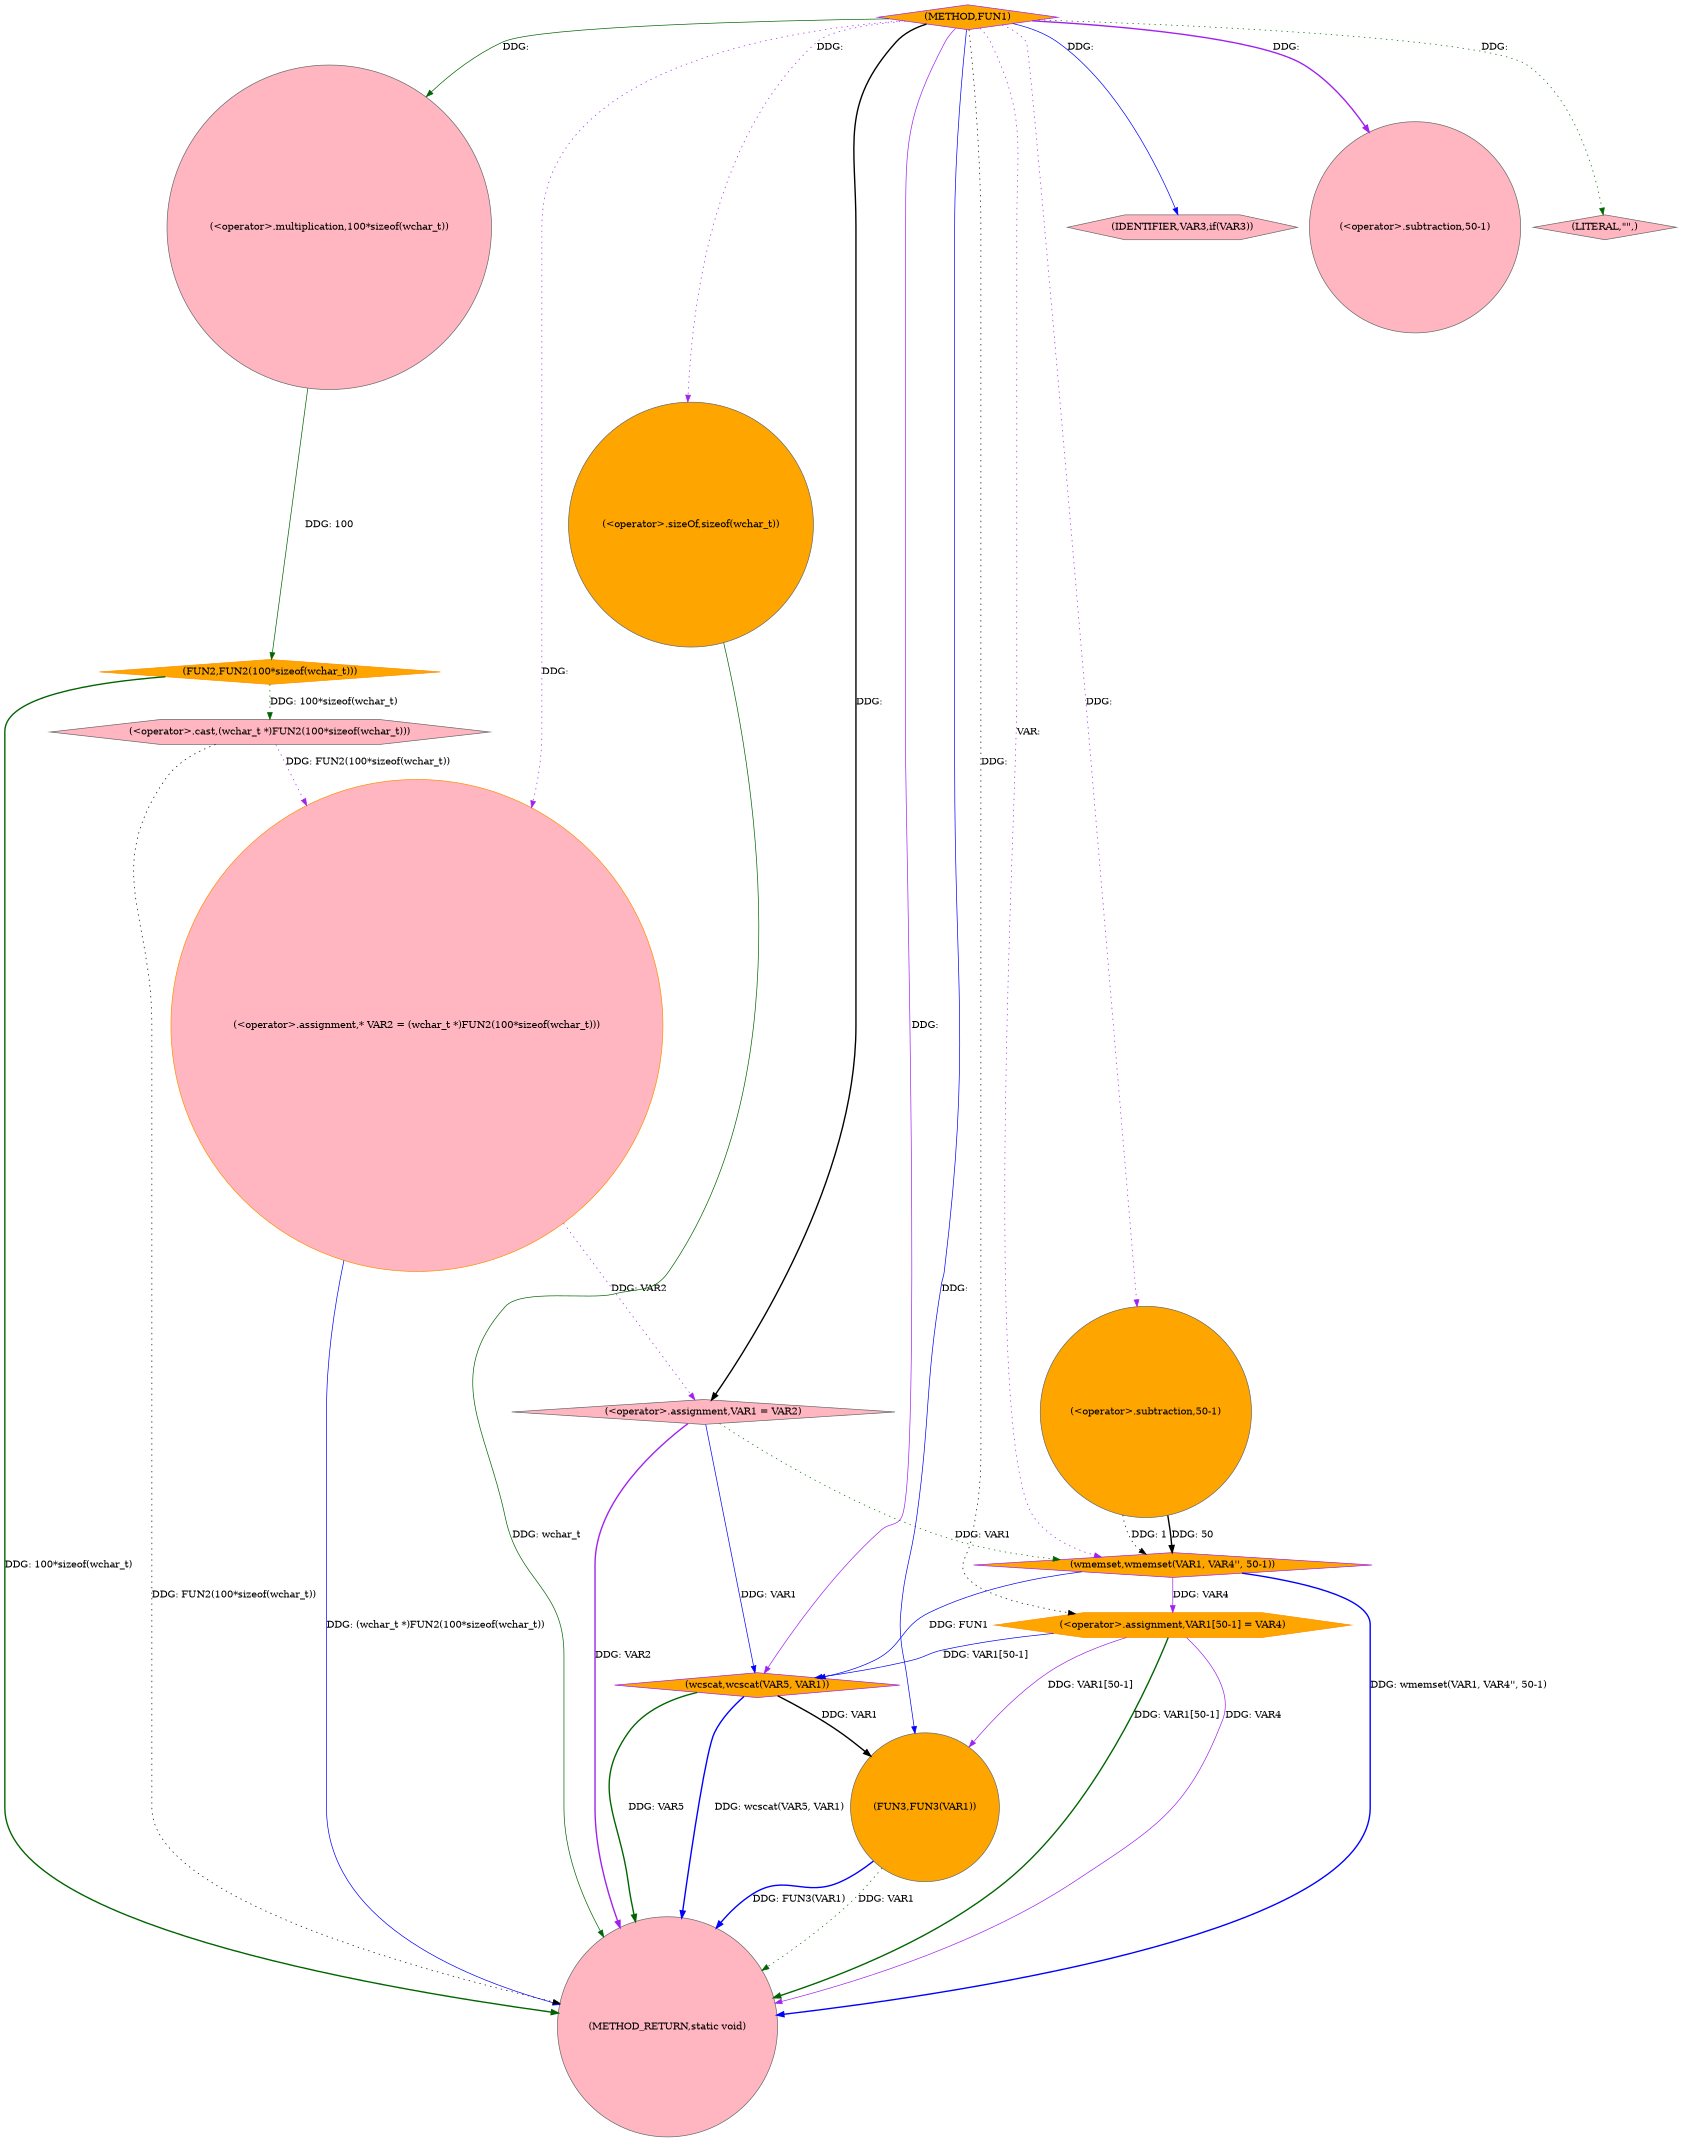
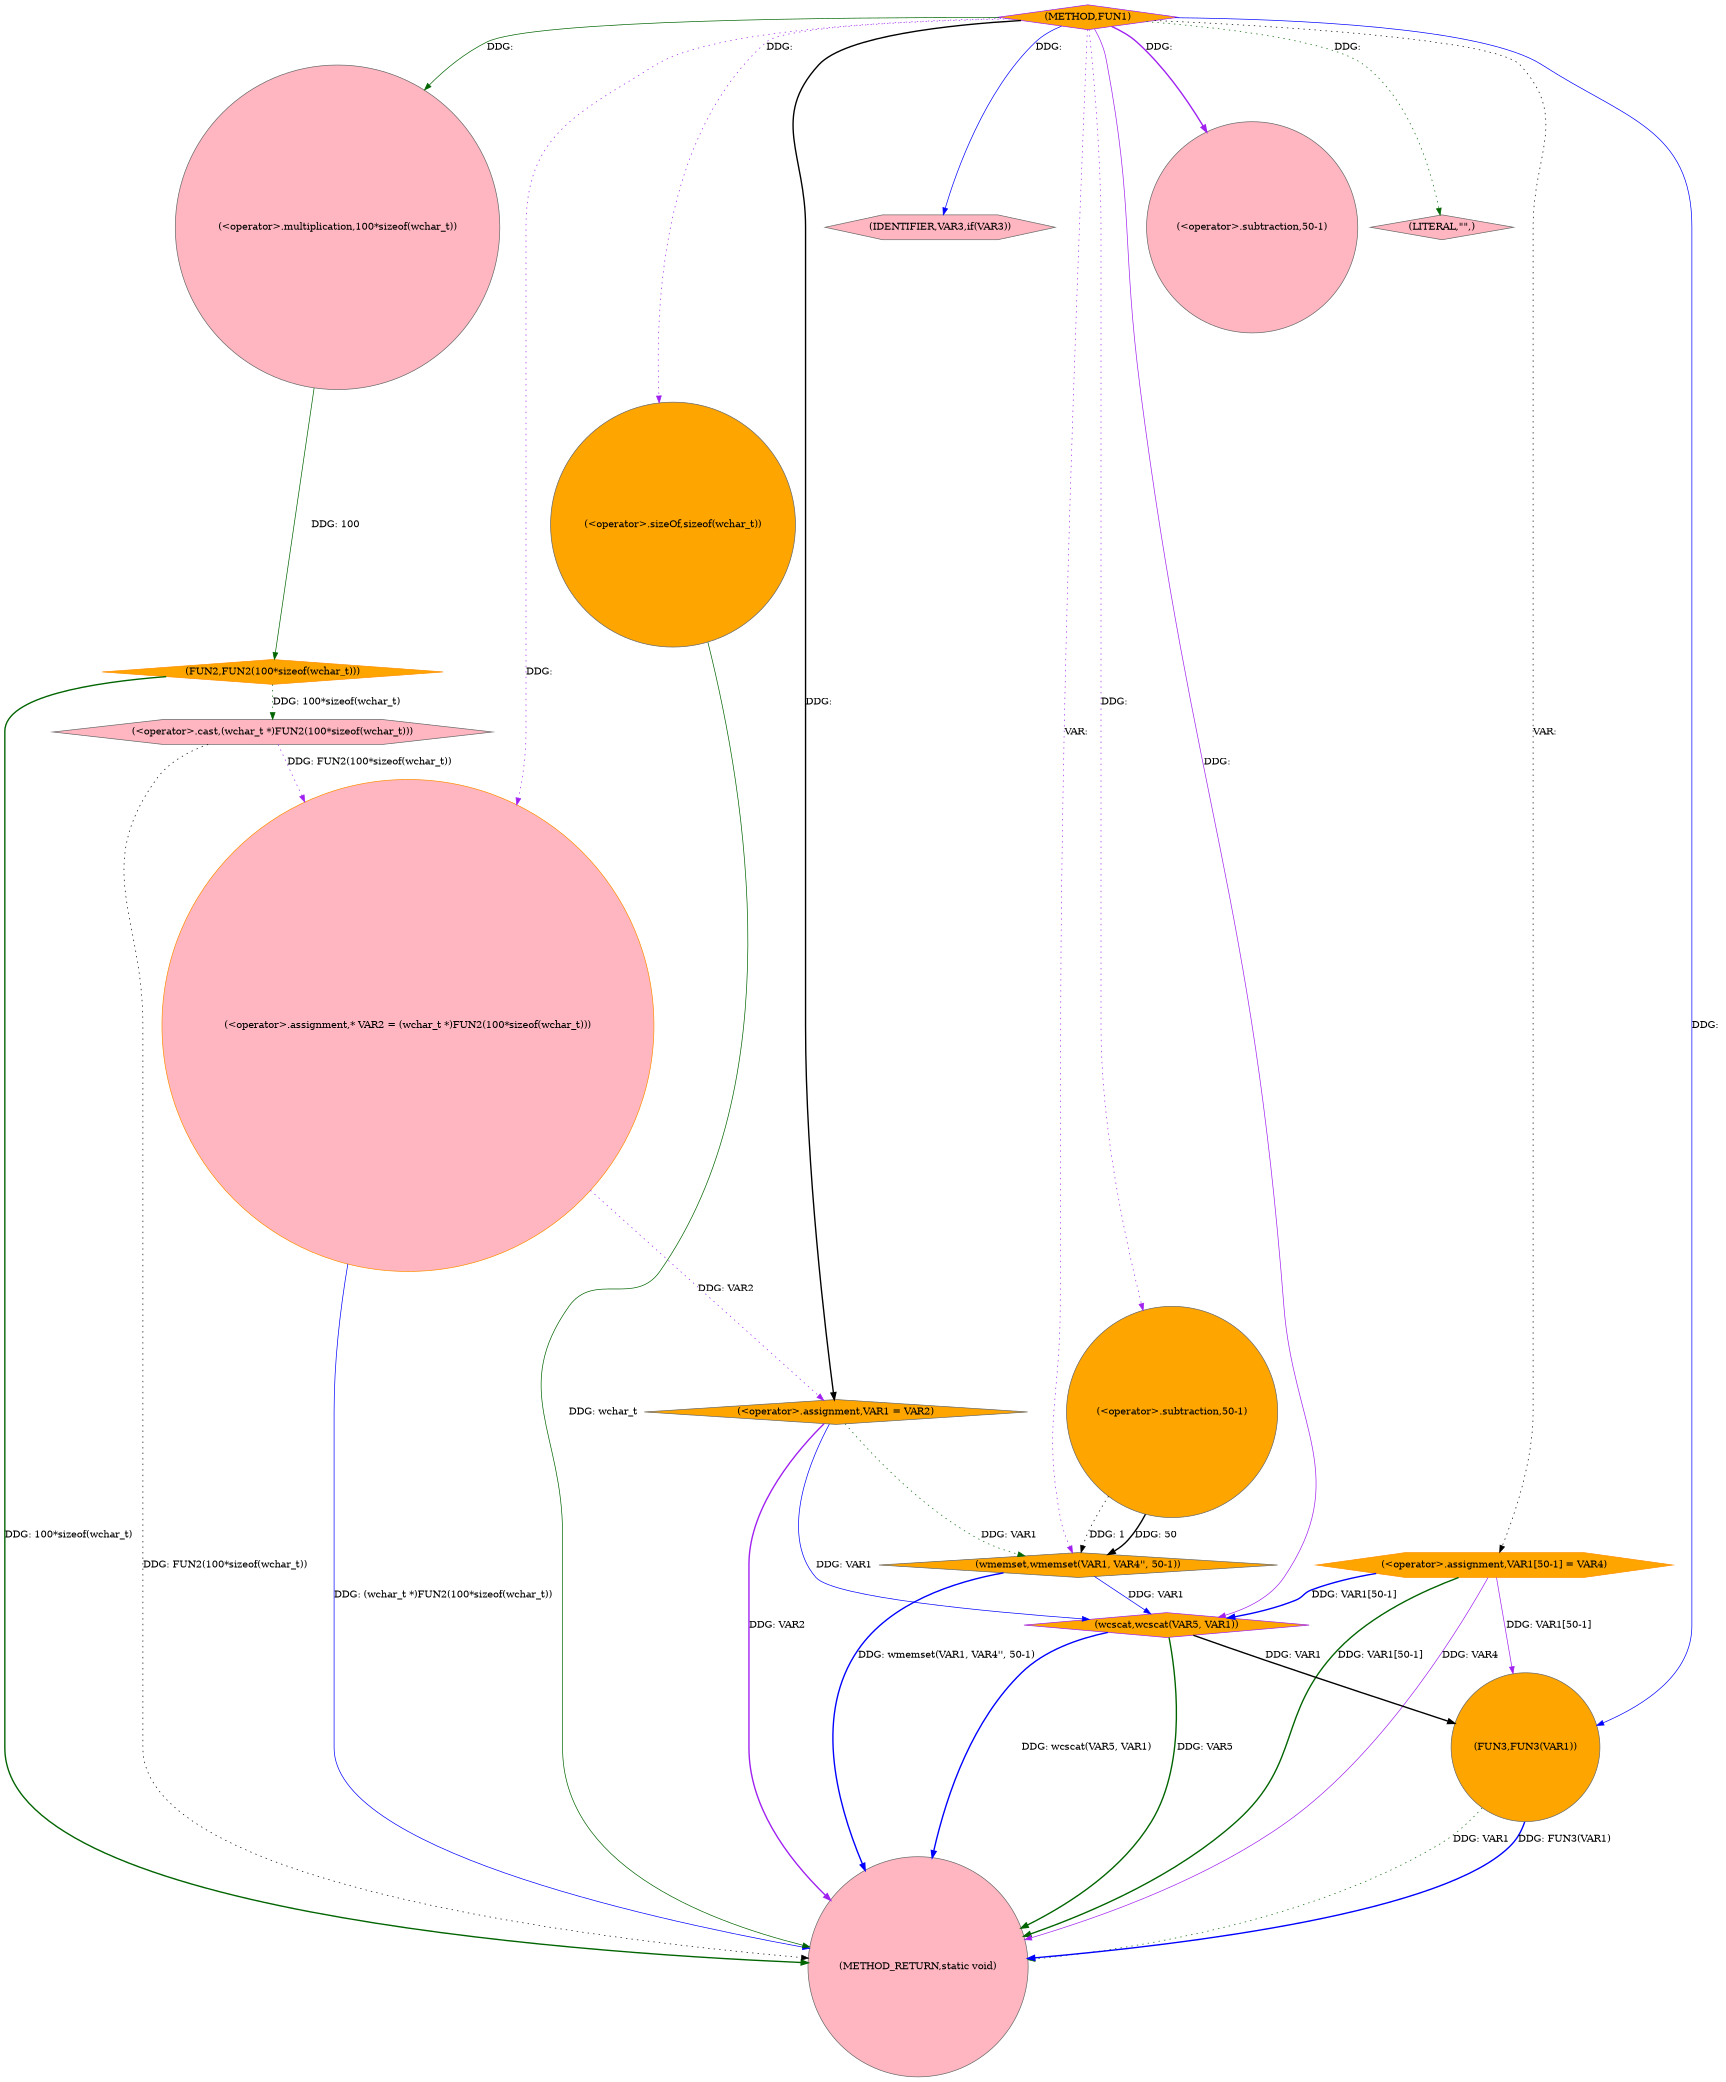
(996, 762) -> (1547, 732)
(703, 1412) -> (836, 1412)
(1173, 1565) -> (1078, 1565)
(1173, 1592) -> none
(959, 1625) -> (1156, 1595)
(937, 1651) -> (1305, 1594)
